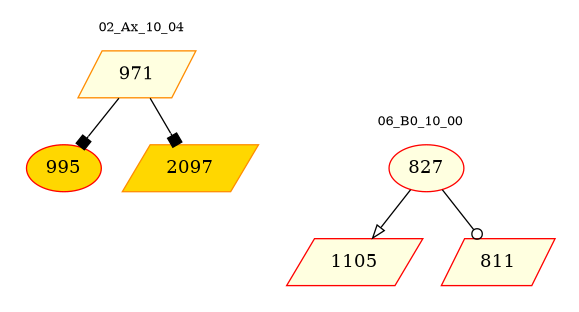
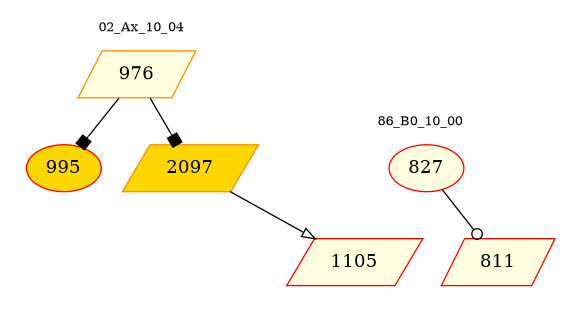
(137, 74) -> (137, 74)
(421, 122) -> (421, 122)
(396, 209) -> (266, 212)
